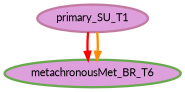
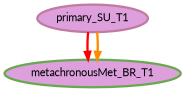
(93, 73) -> (93, 73)
